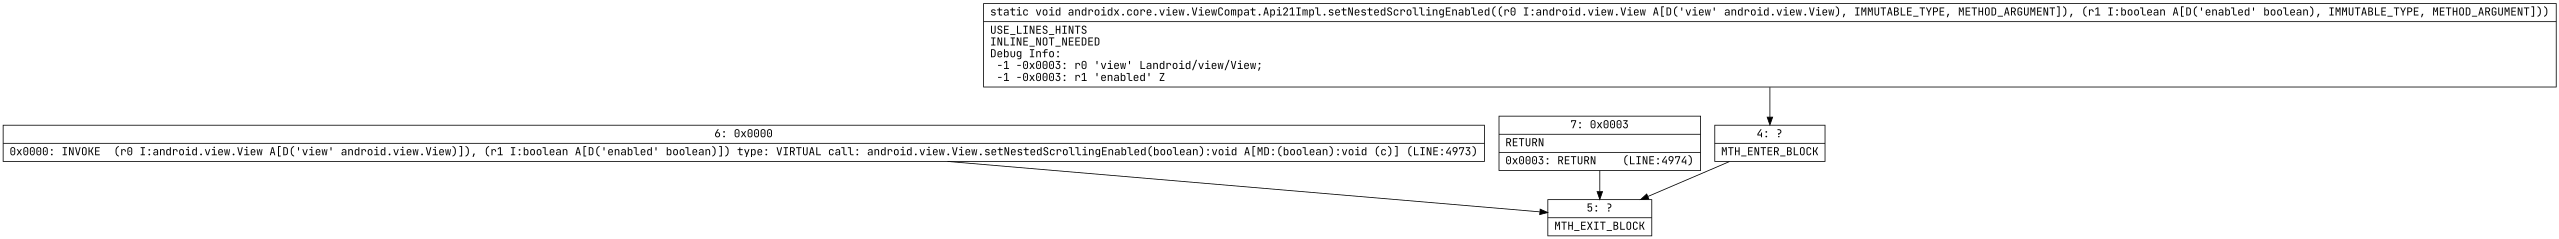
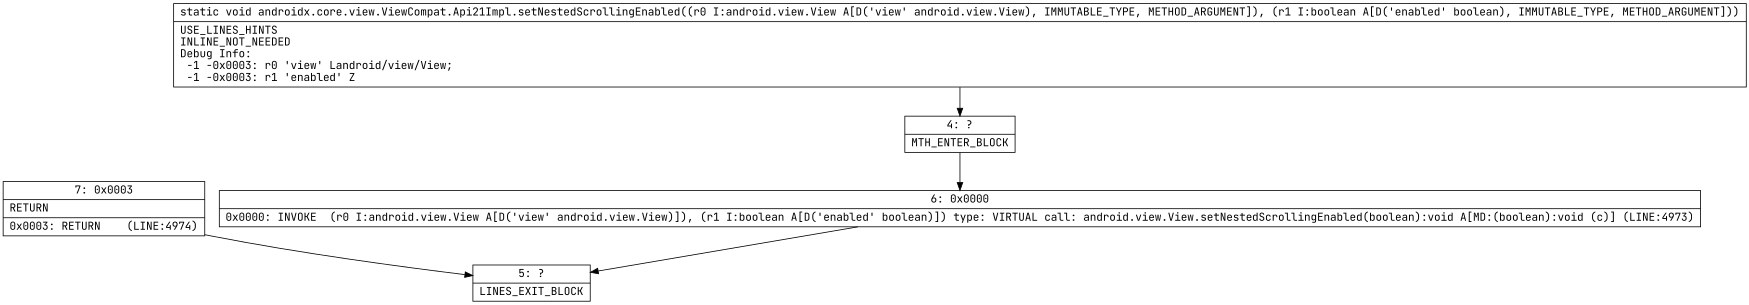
(1689, 179) -> (960, 168)
(1600, 226) -> (532, 292)
